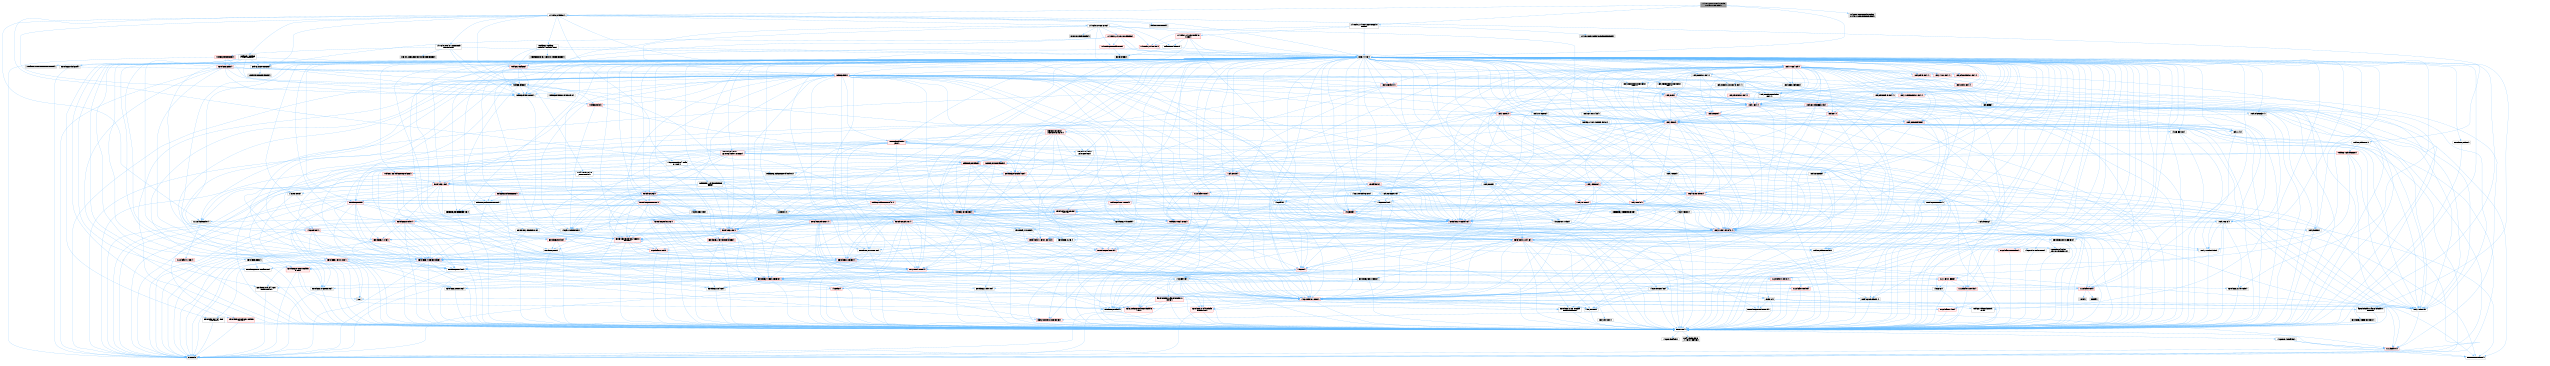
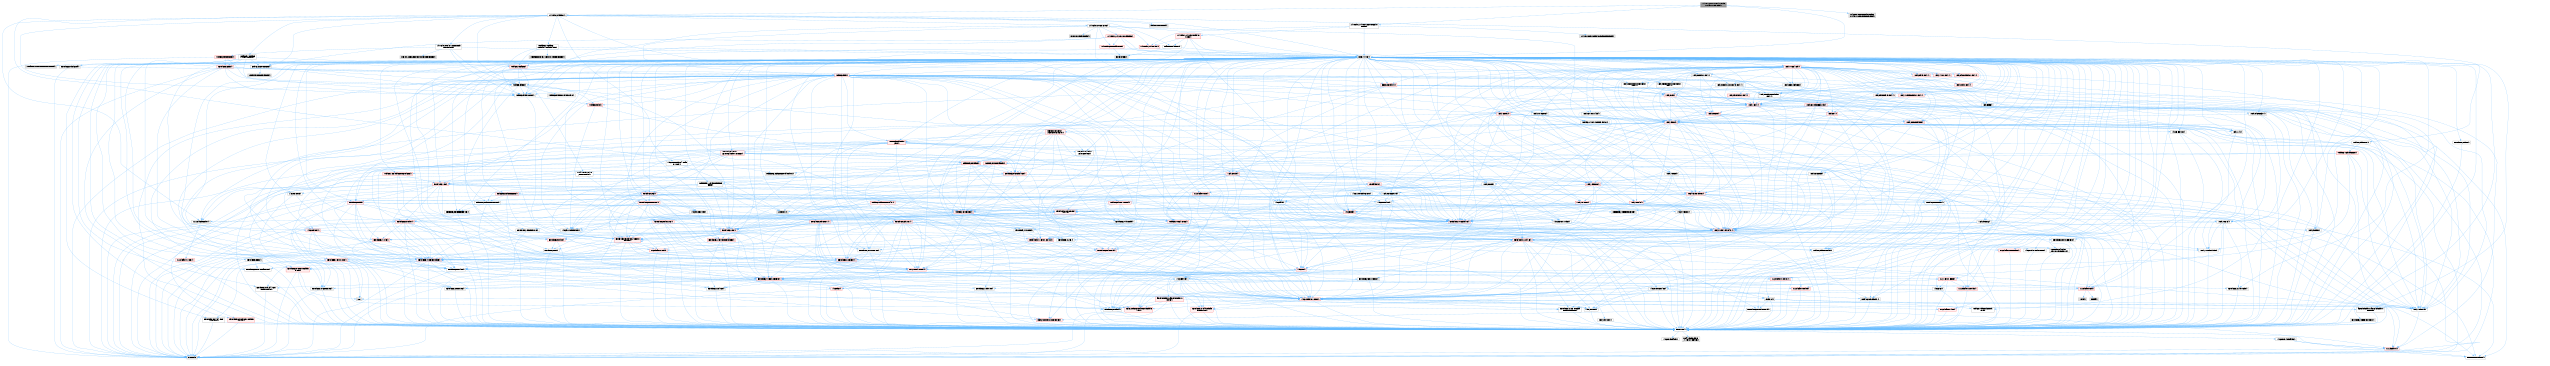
(1389, 85) -> (1389, 85)
